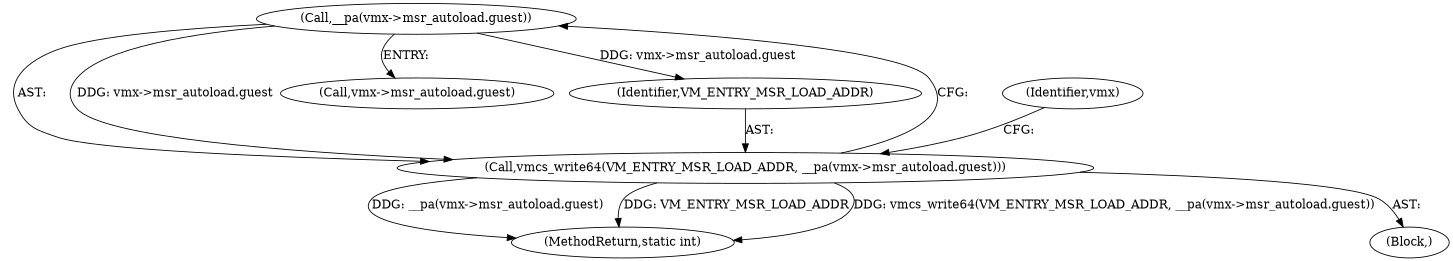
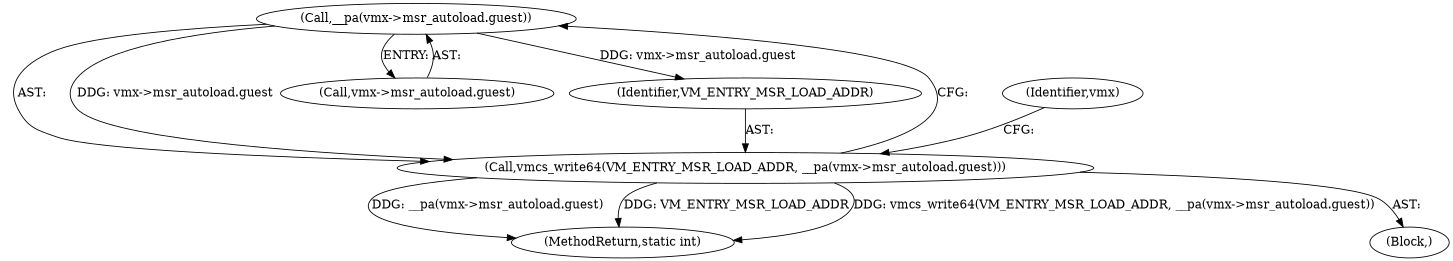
none -> (433, 60)
